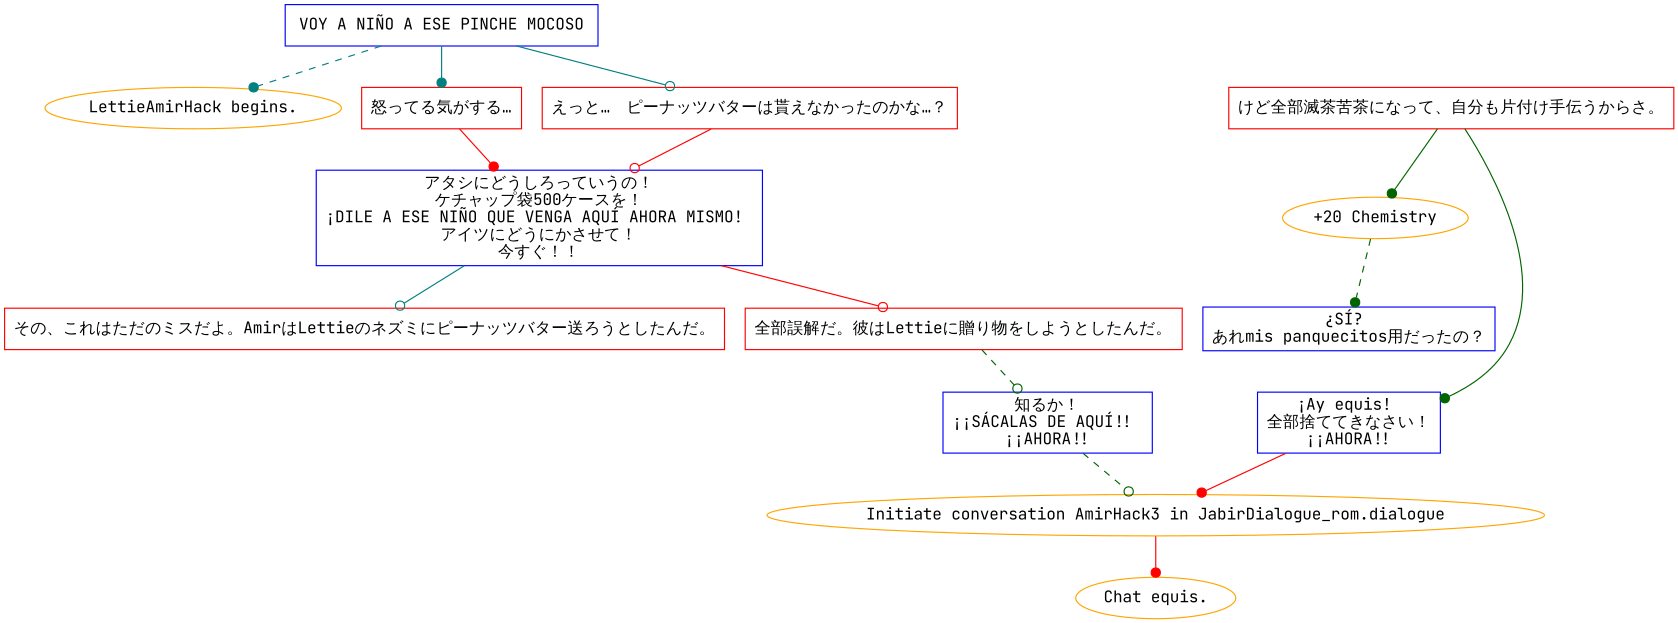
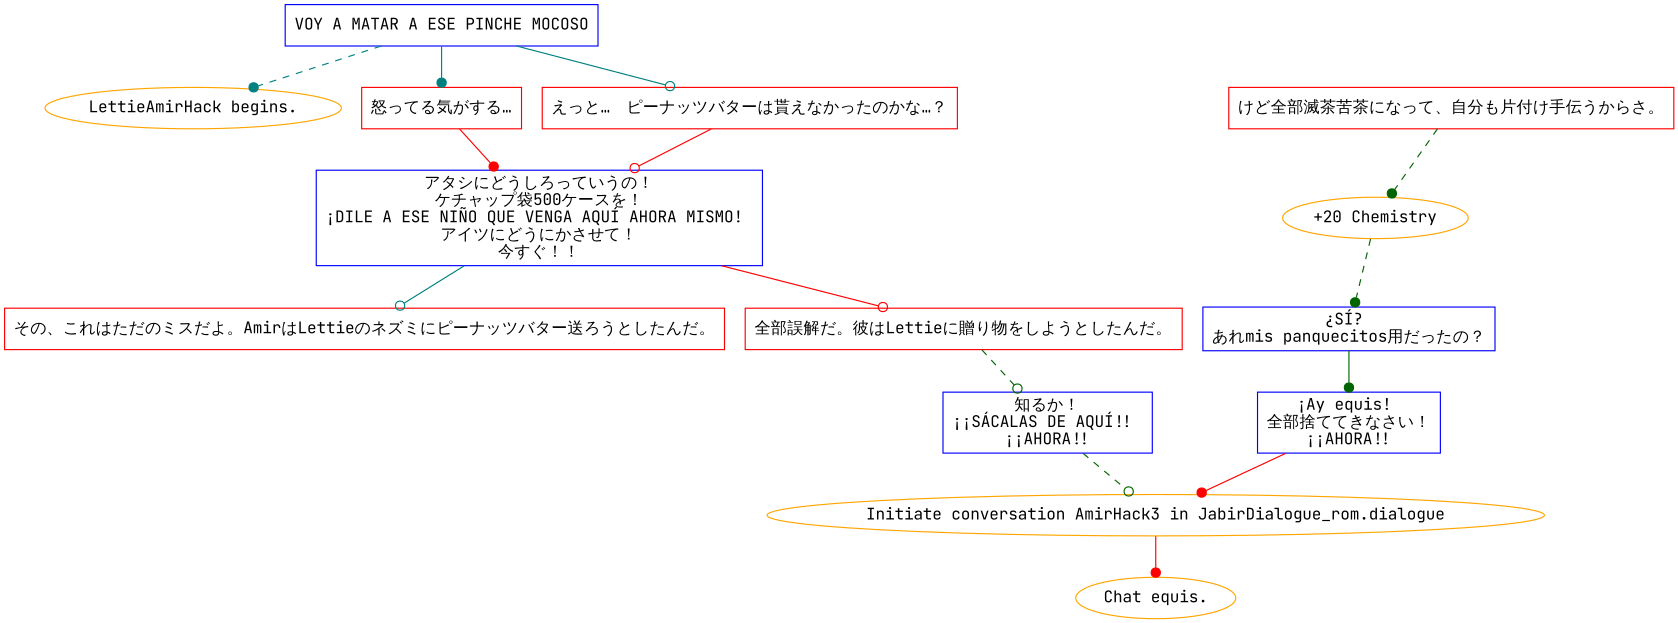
(442, 25) -> (442, 25)
(1416, 159) -> (1416, 159)
(1521, 272) -> (1349, 367)
